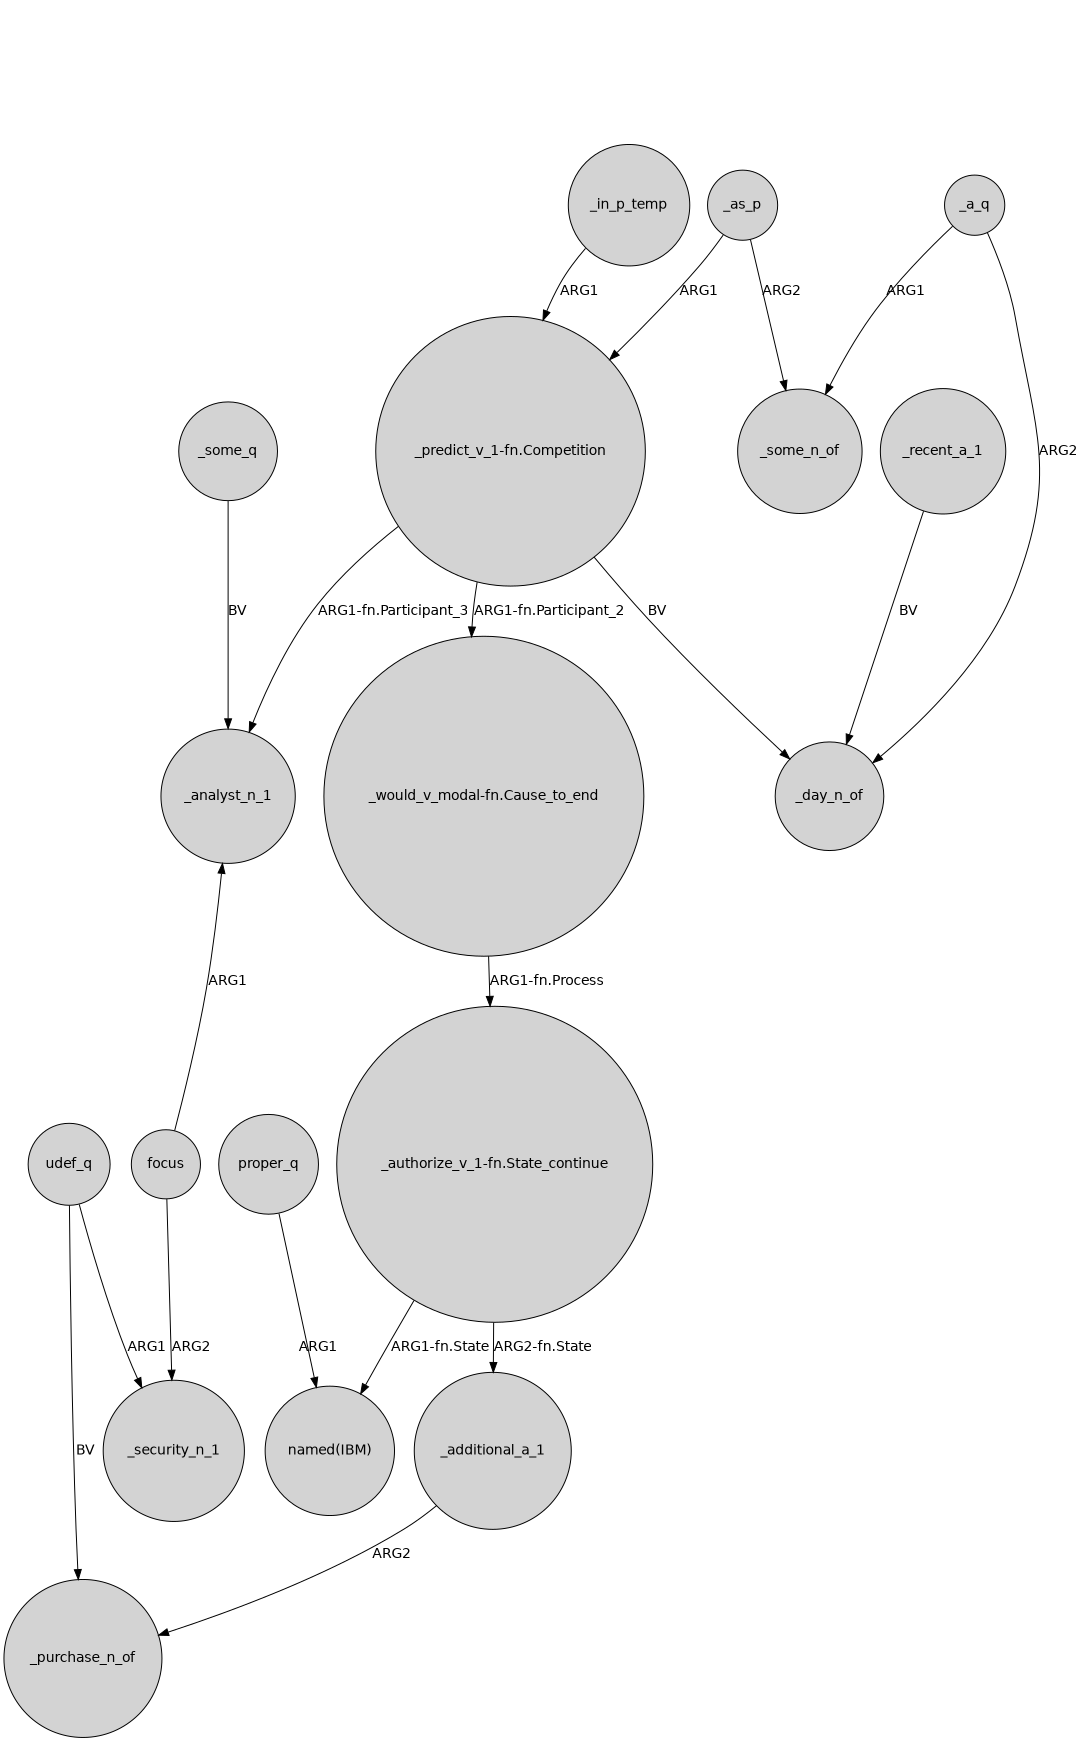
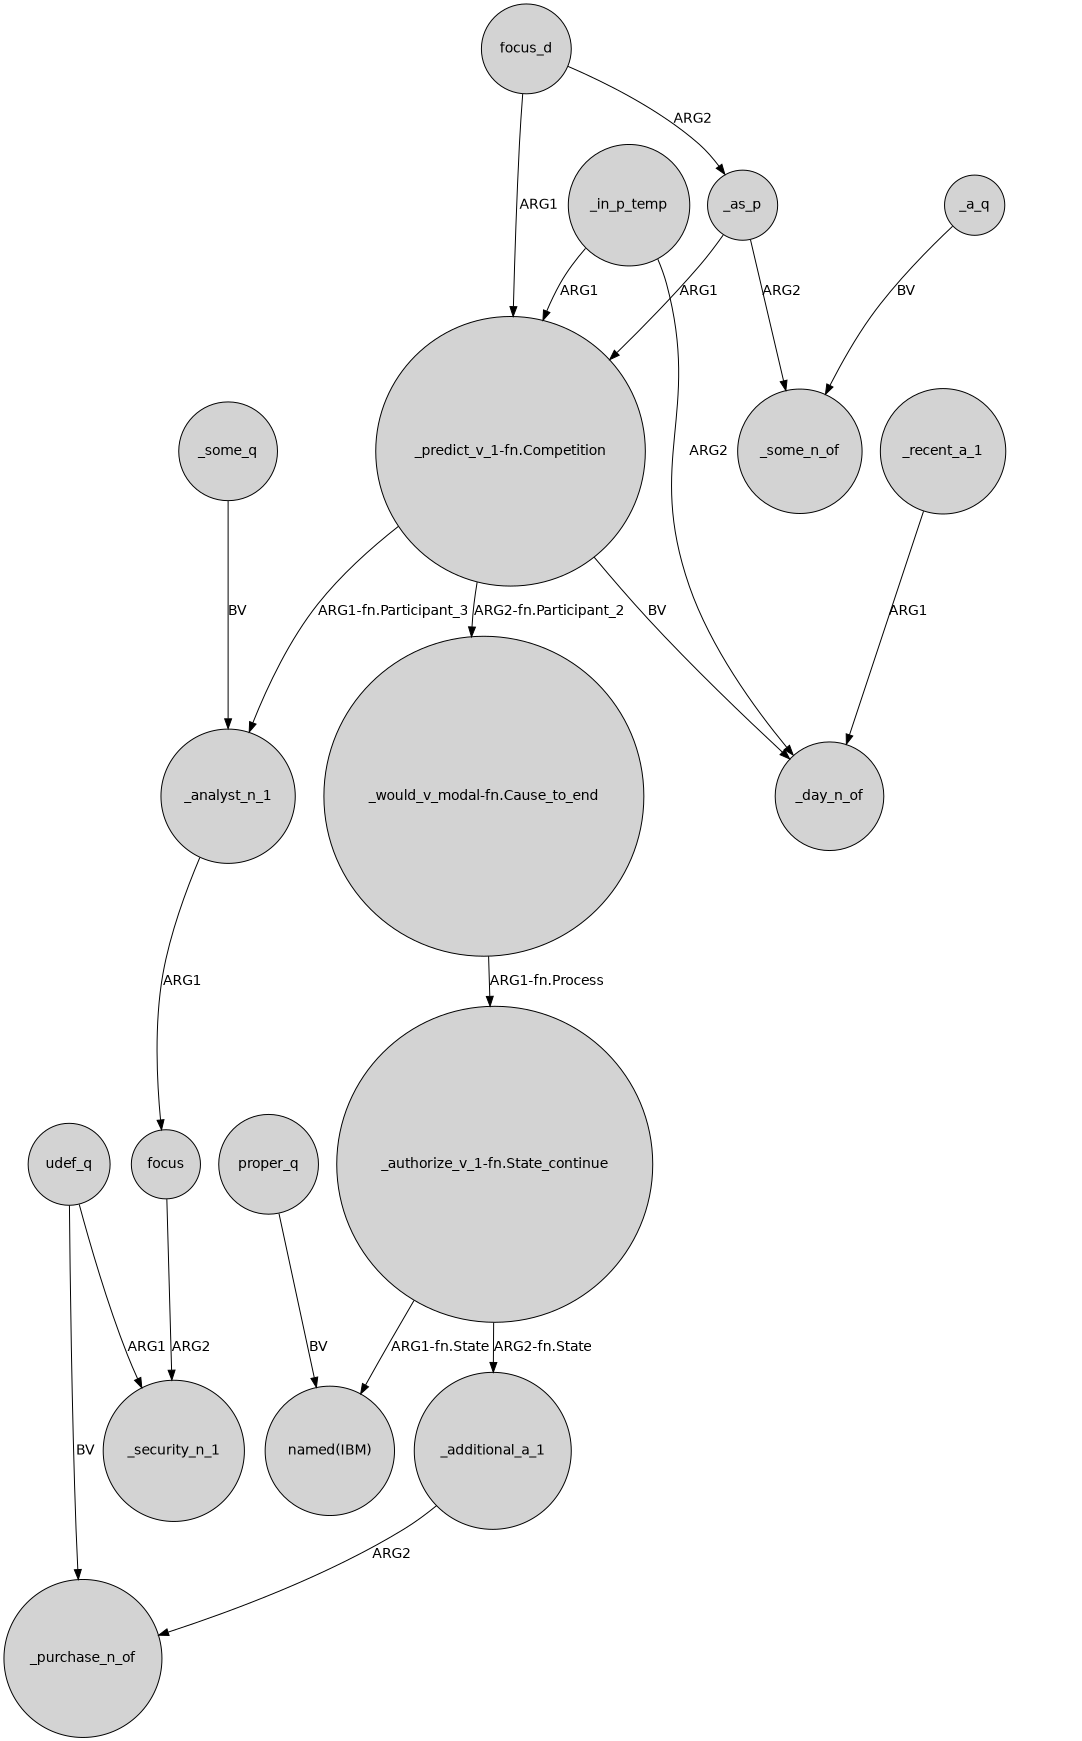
none -> (526, 49)
(906, 291) -> (906, 291)
(1035, 517) -> (674, 517)
(550, 611) -> (550, 611)
(908, 611) -> (908, 611)
(204, 1003) -> (161, 986)
(318, 1347) -> (318, 1347)
